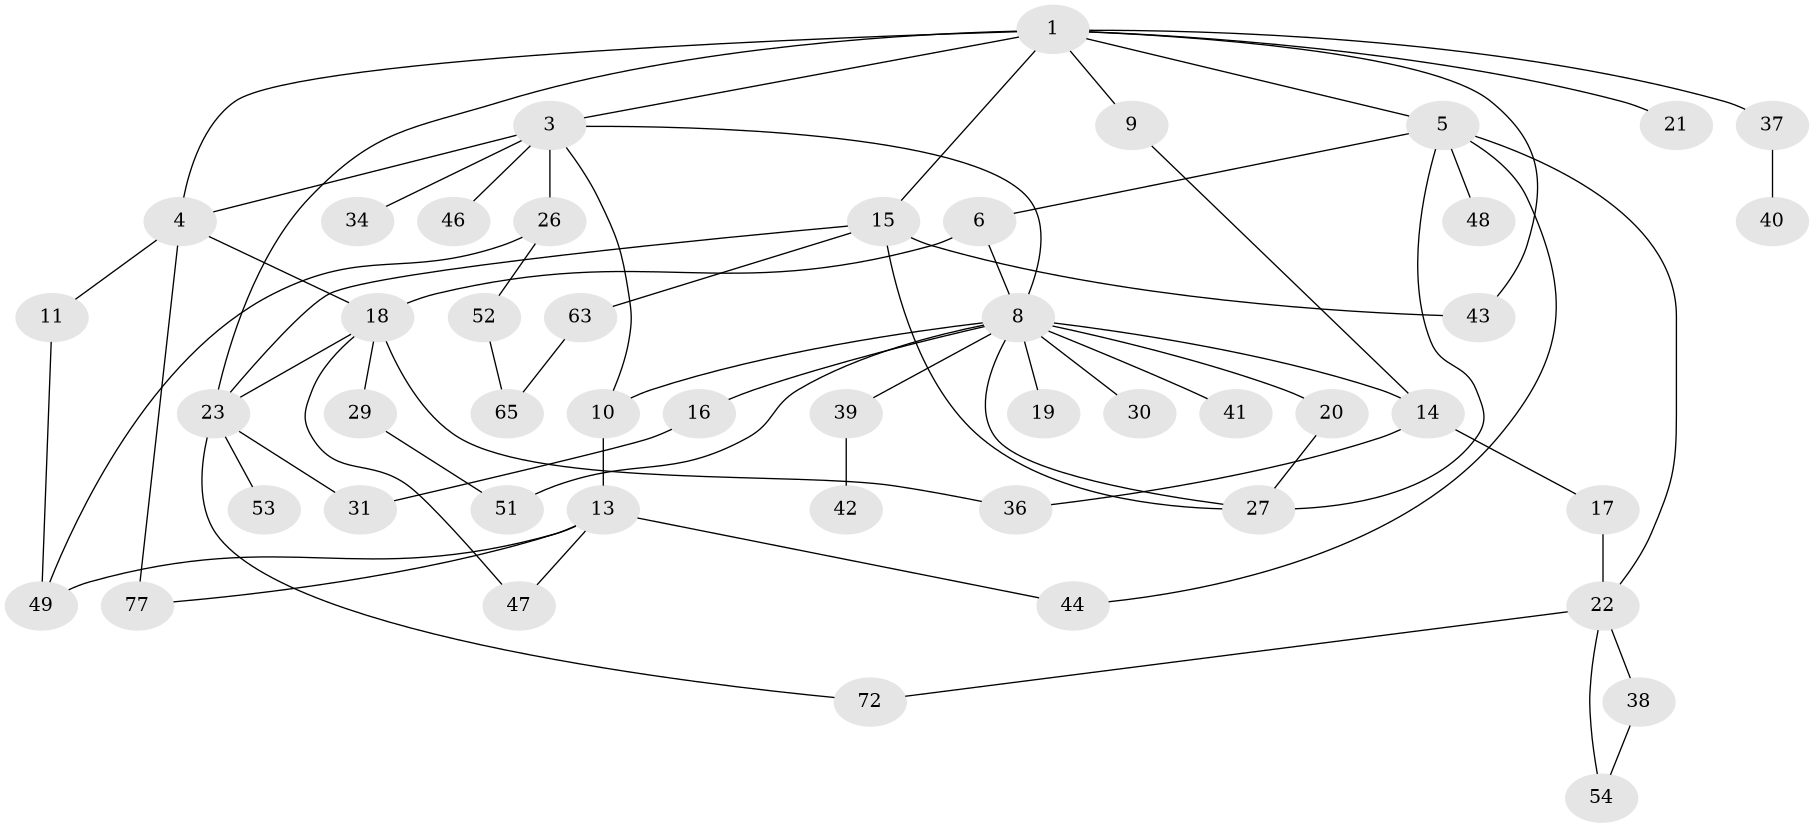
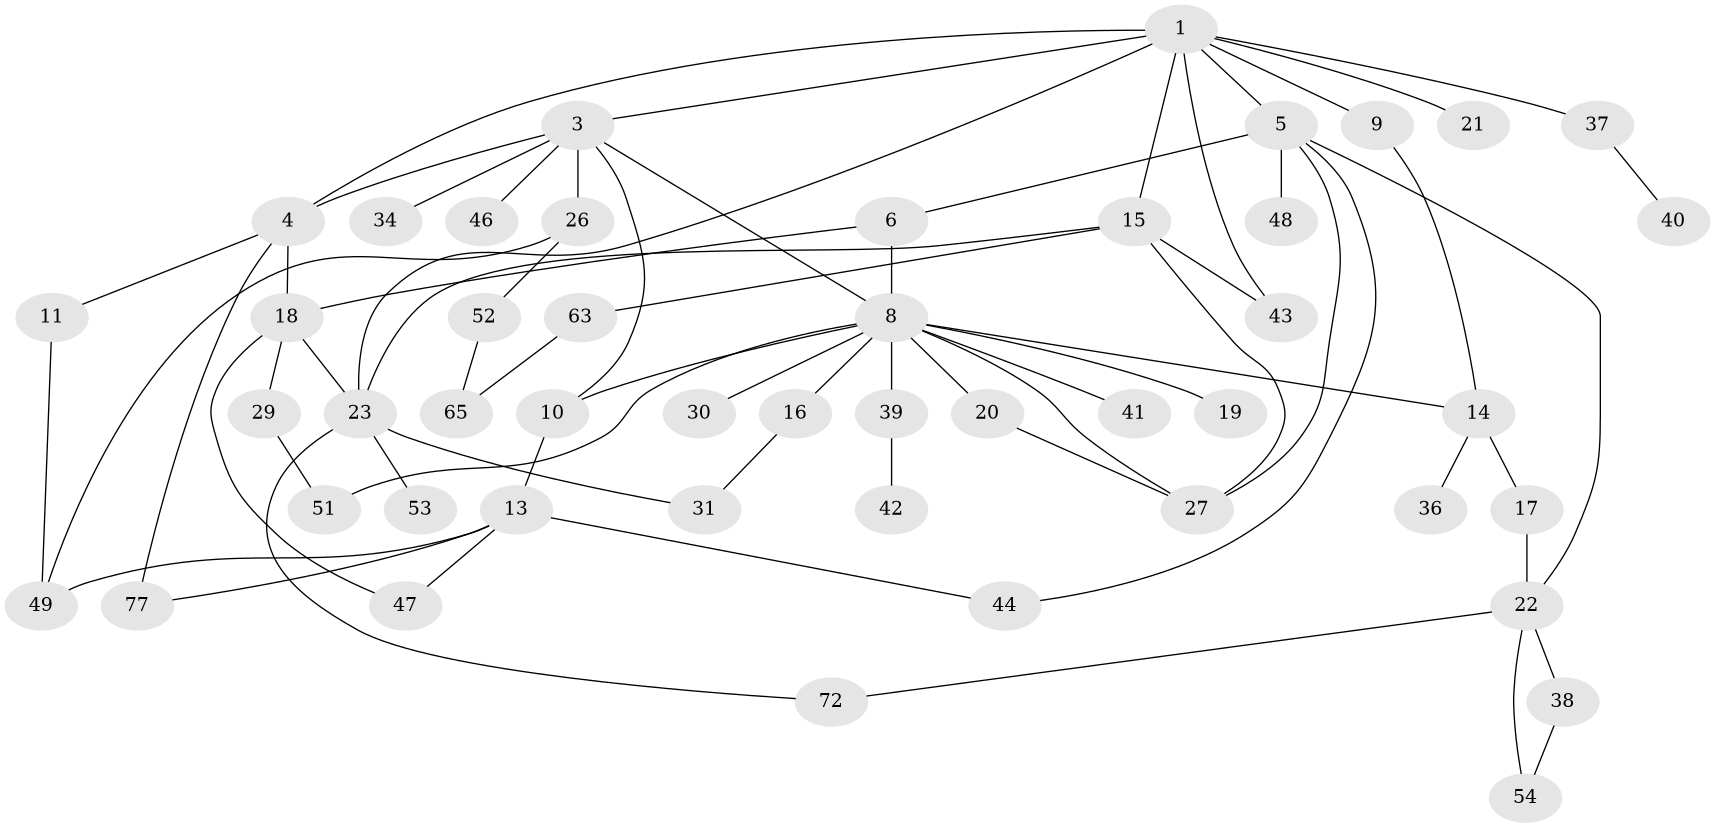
(658, 474) -> none
